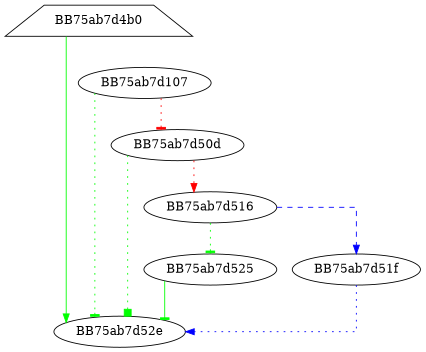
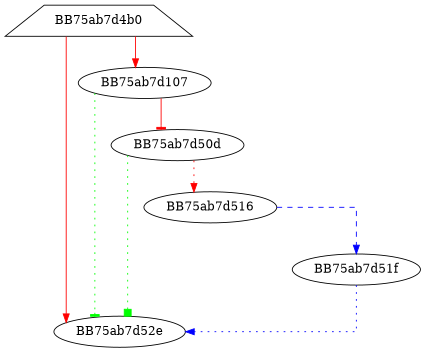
none -> (136, 48)
(161, 112) -> (161, 112)
(66, 175) -> (66, 175)
(210, 270) -> none
